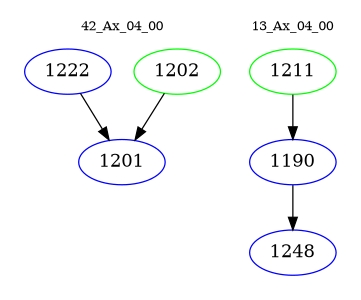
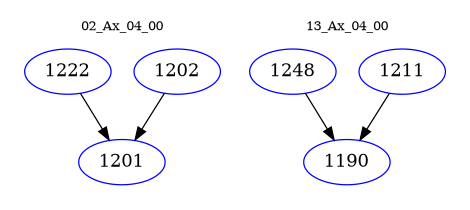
(123, 27) -> (123, 27)
(177, 72) -> (177, 72)
(293, 72) -> (402, 72)
(293, 201) -> (316, 111)
